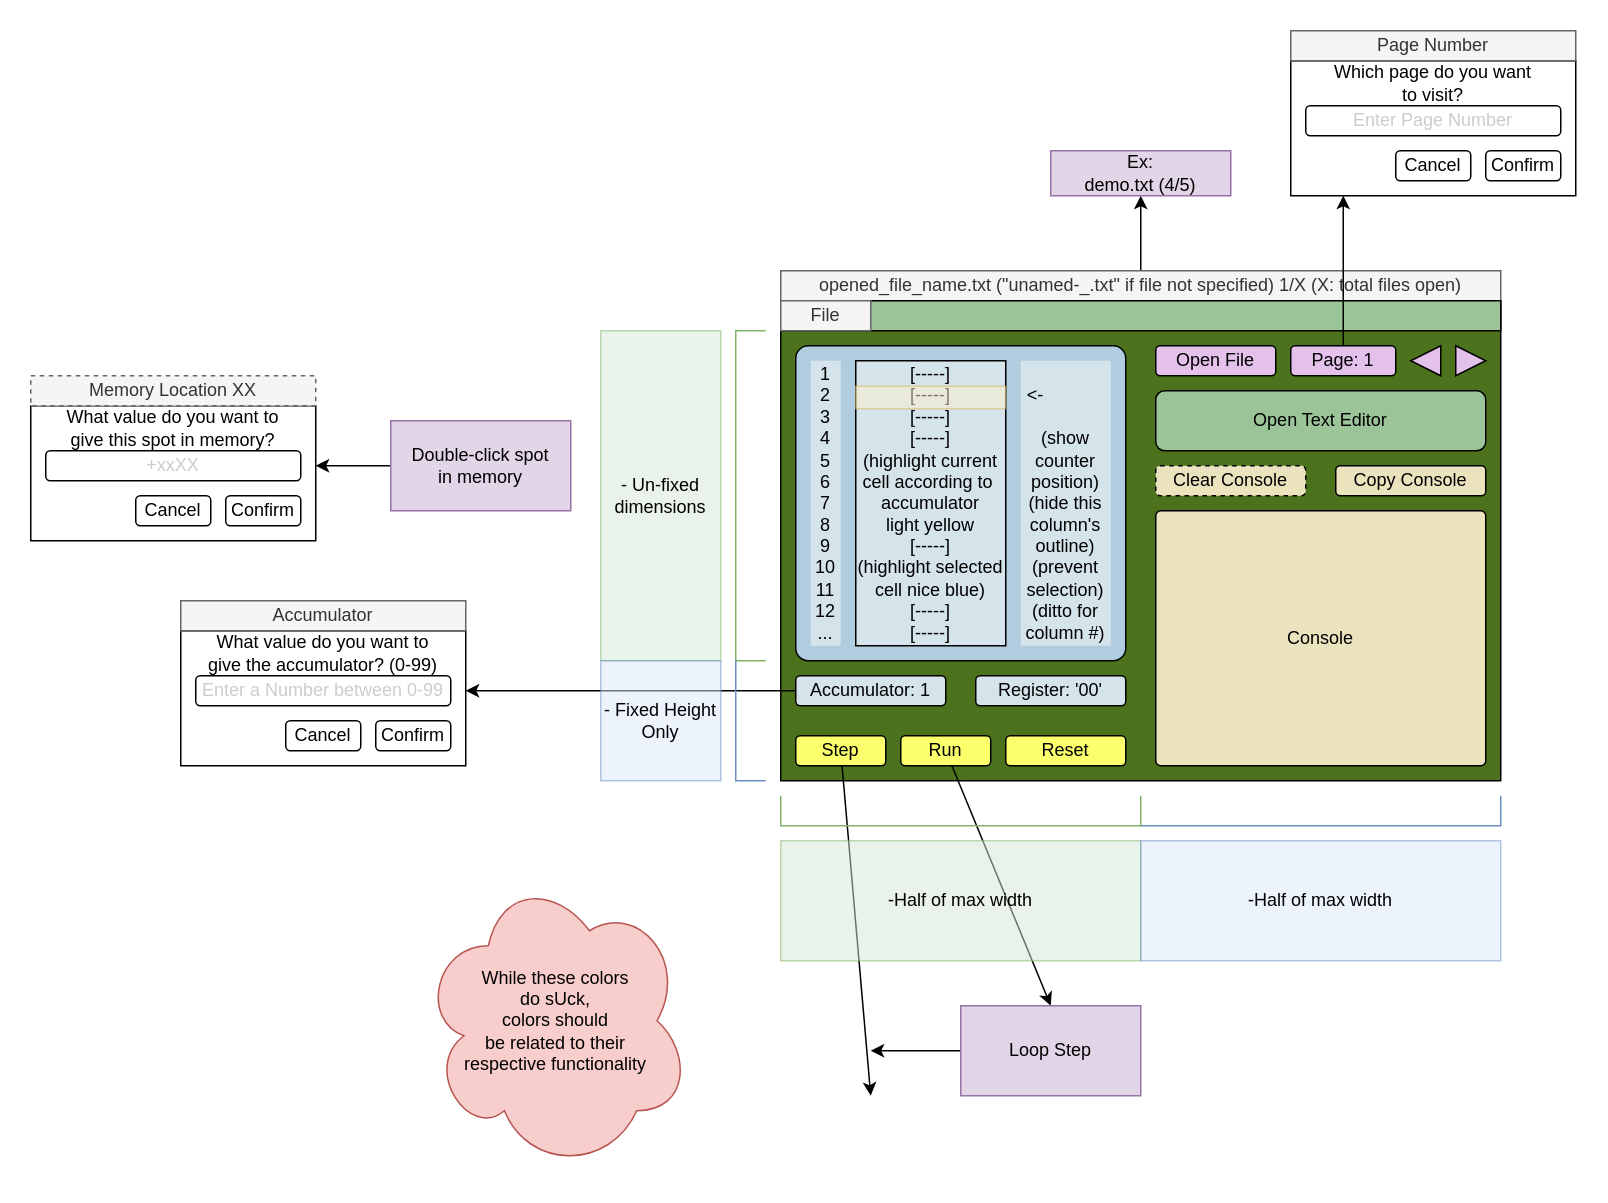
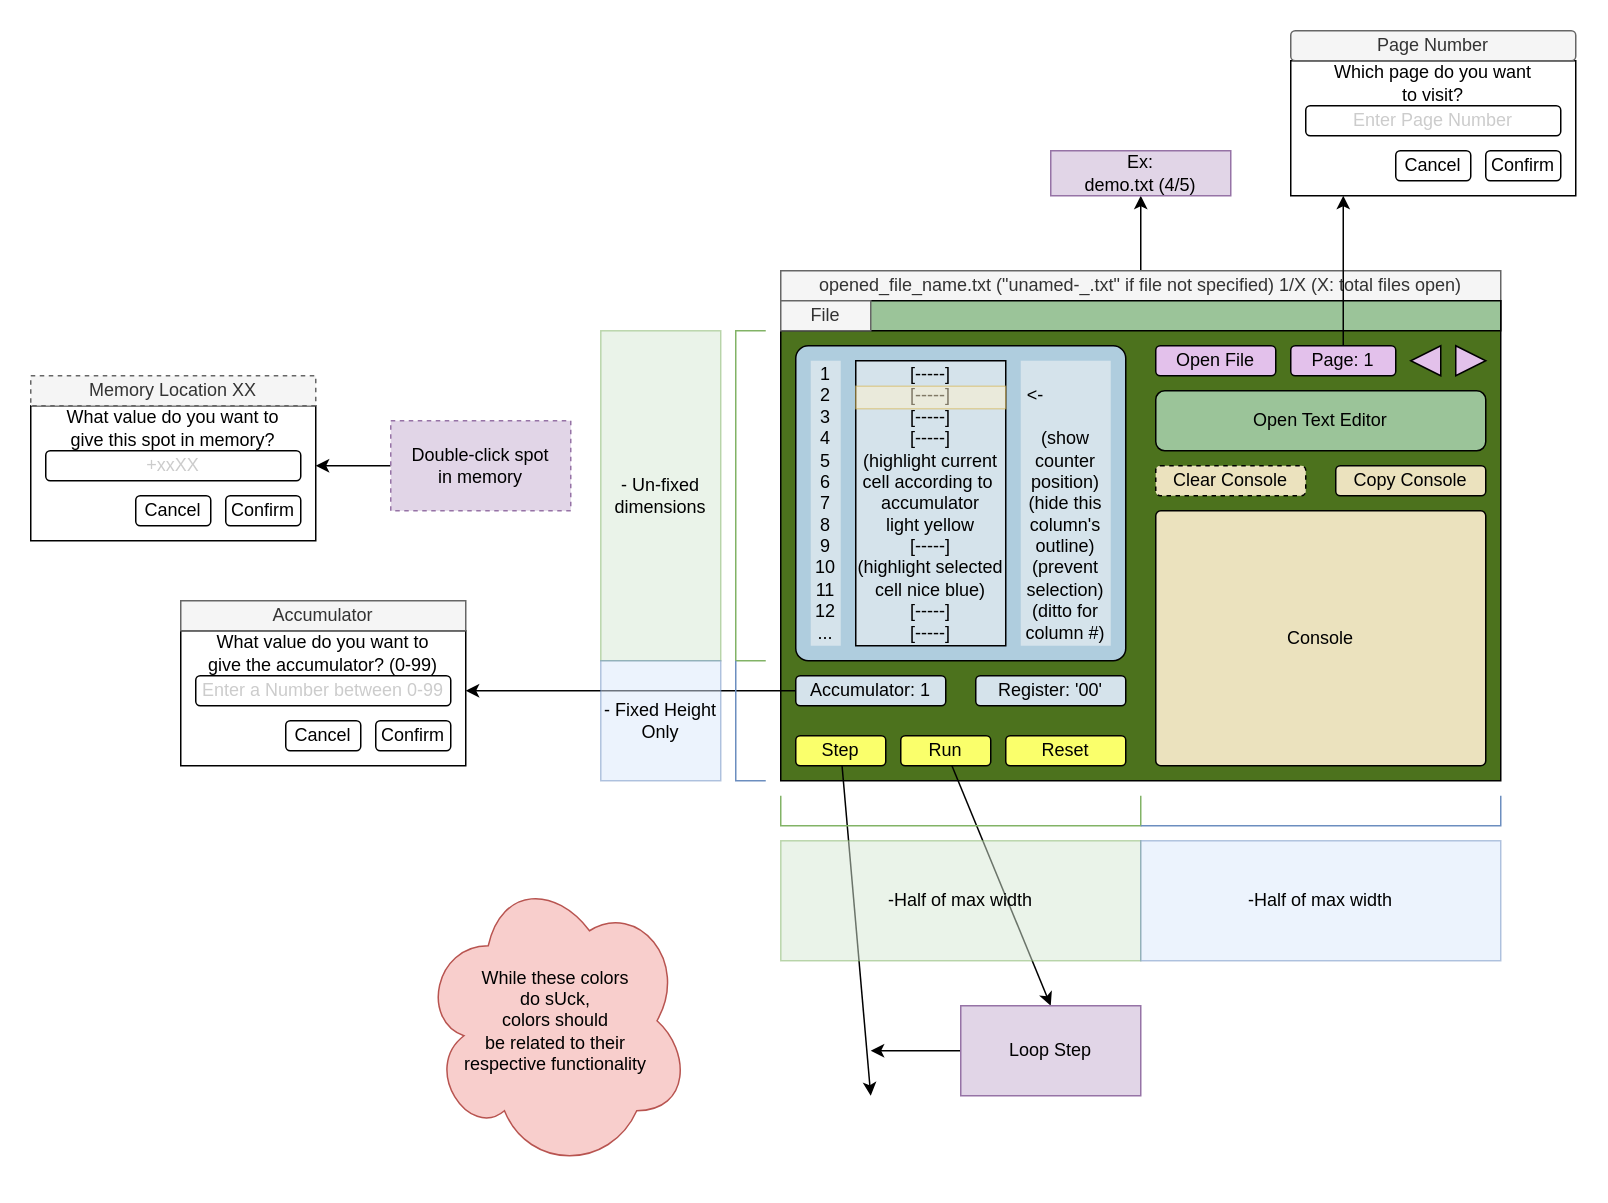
(1433, 46) -> (1433, 46)
(481, 466) -> (481, 466)
